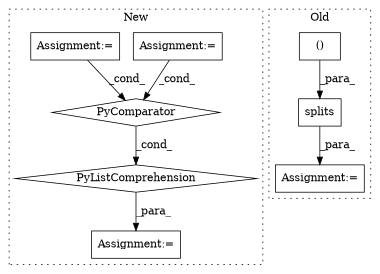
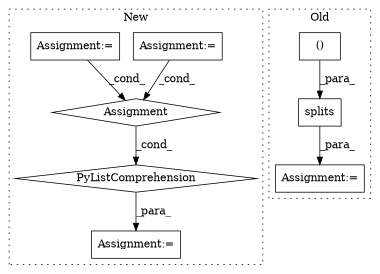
(136, 112) -> (136, 112)
